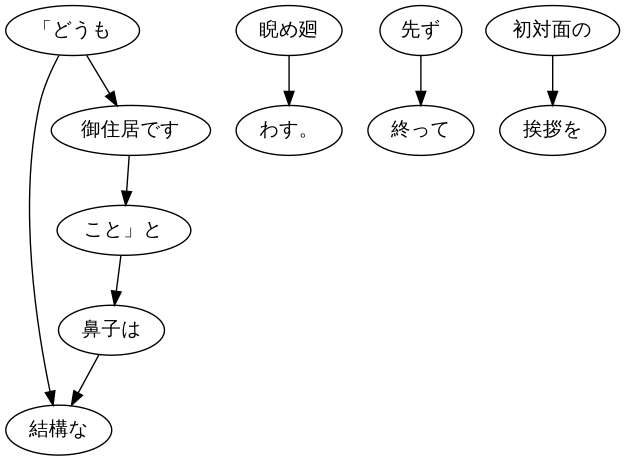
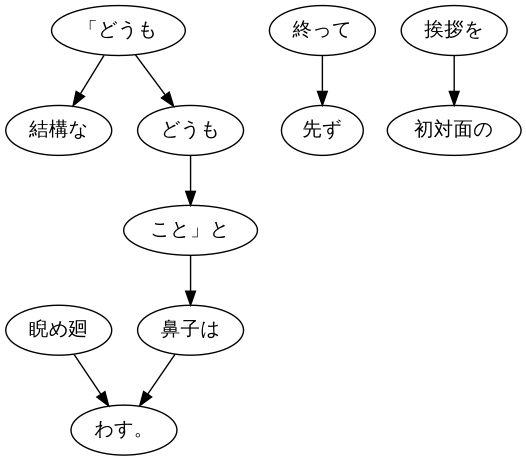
(421, 74) -> (322, 74)
(553, 74) -> (454, 74)
(131, 130) -> (191, 130)
(89, 374) -> (161, 374)
